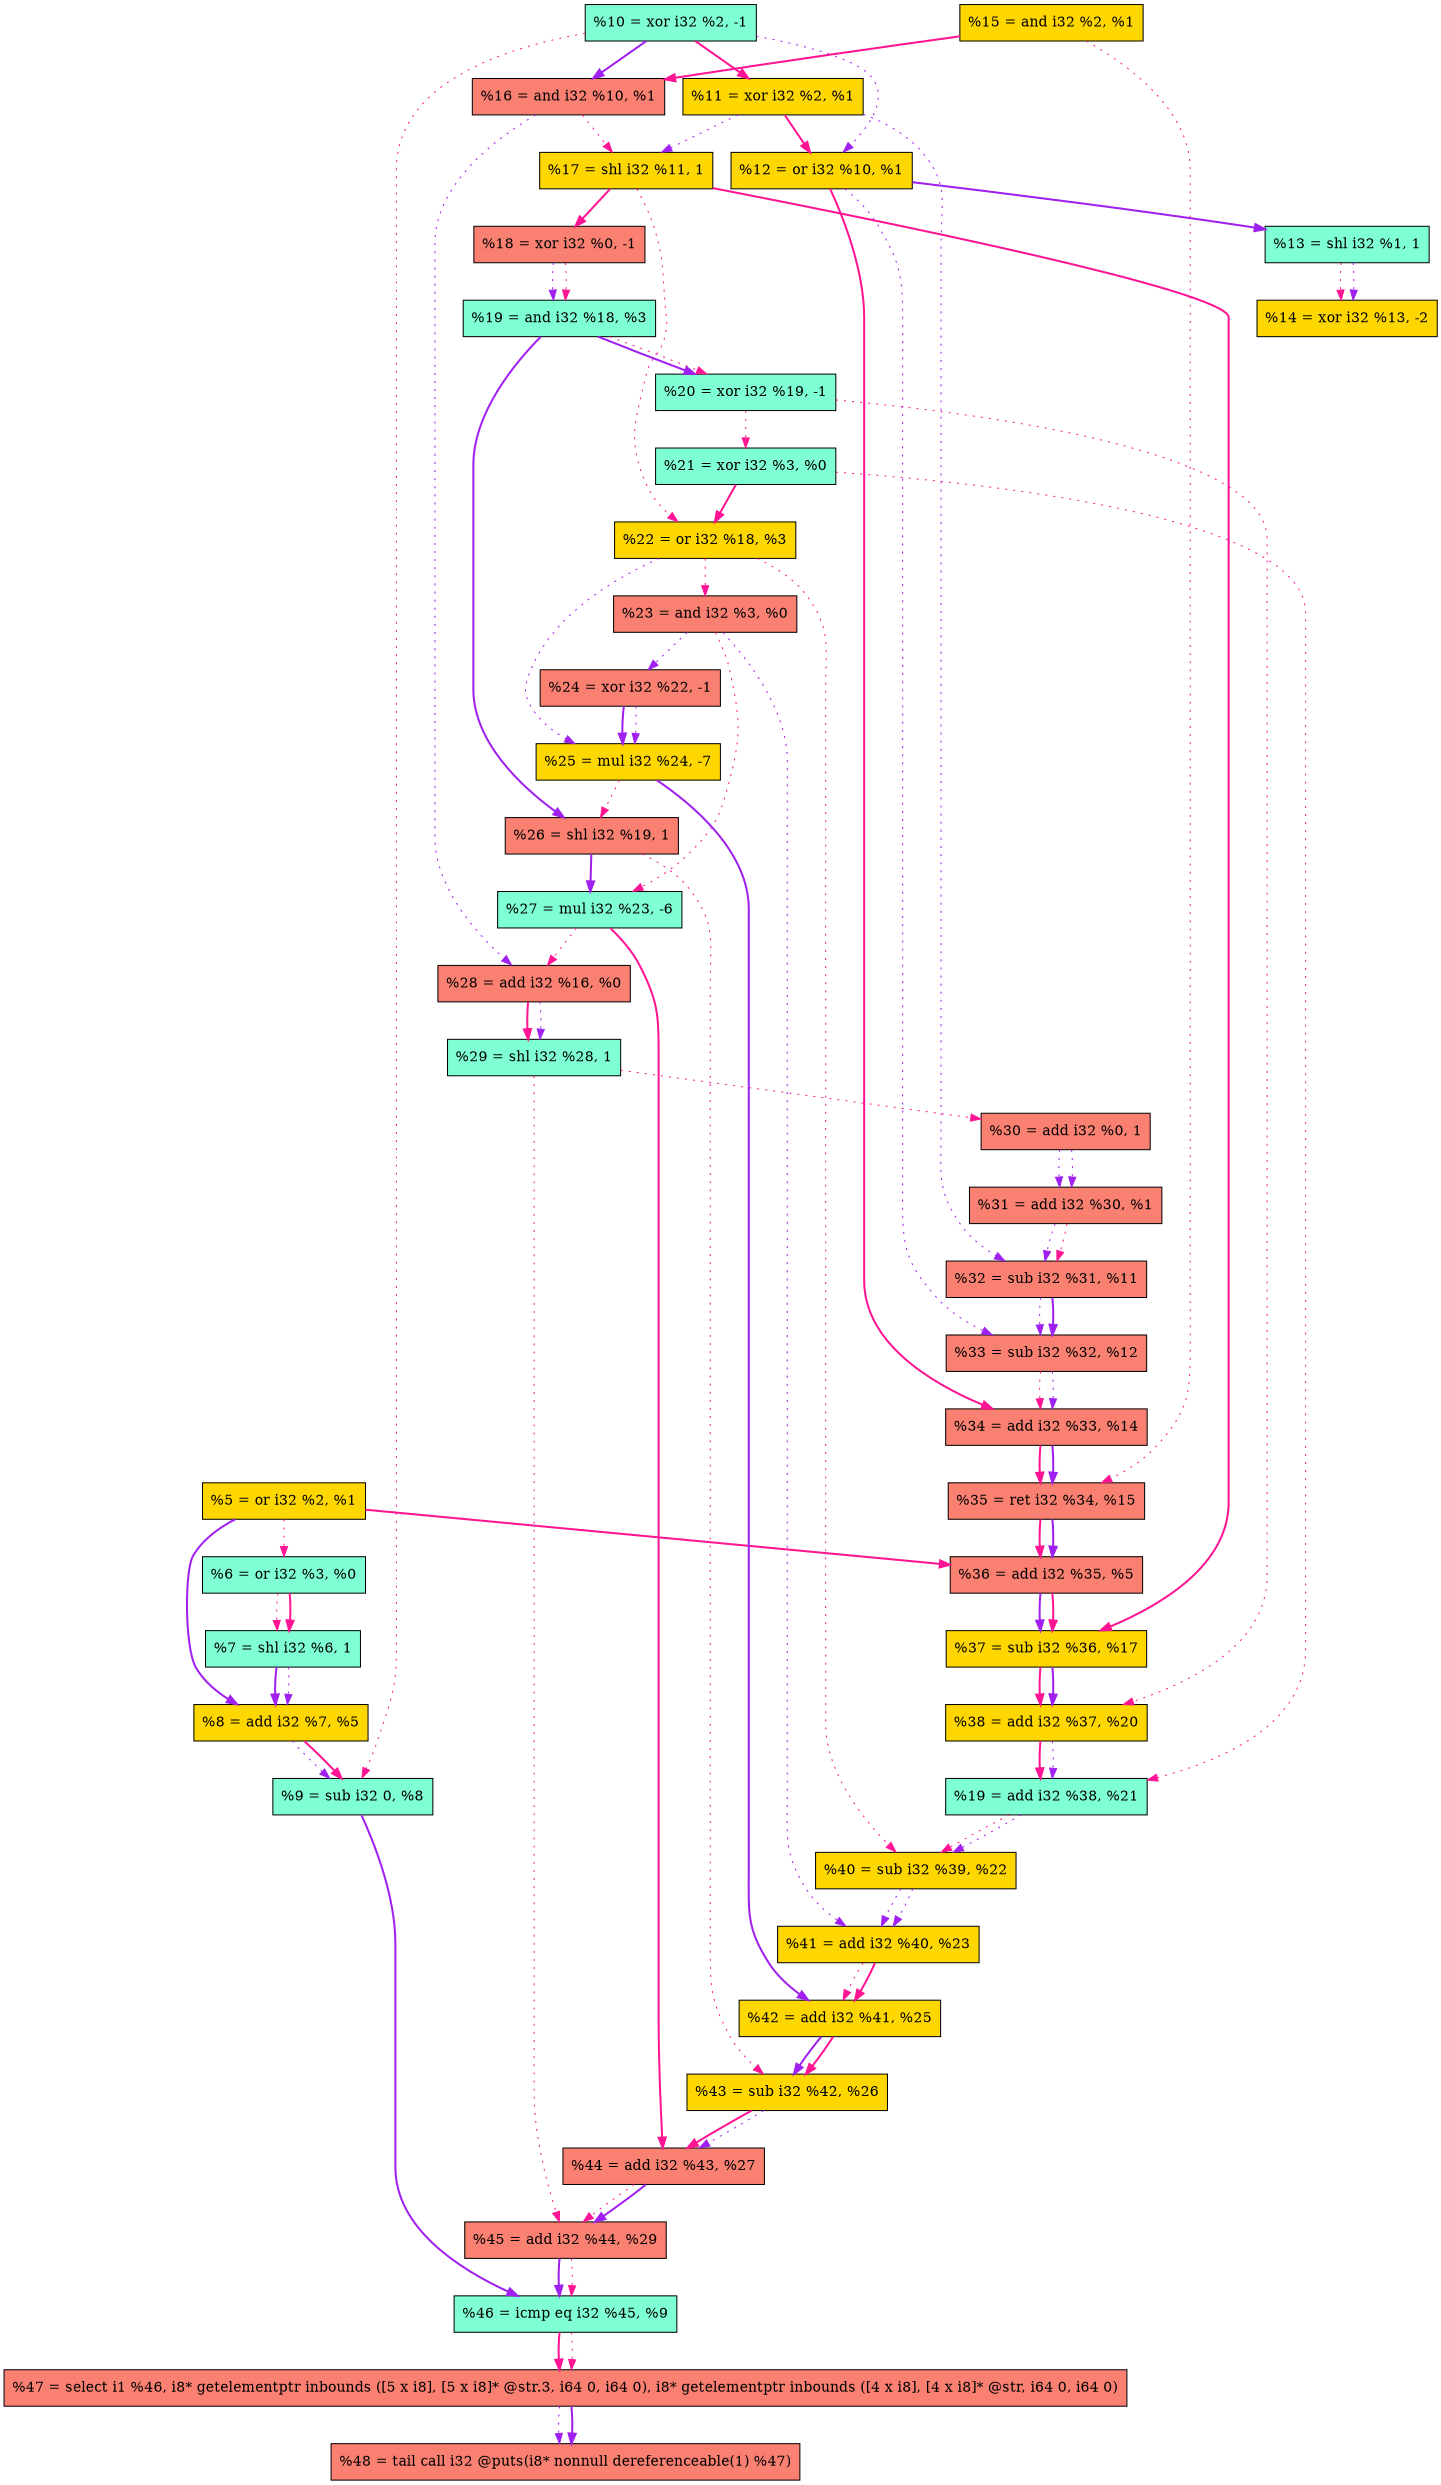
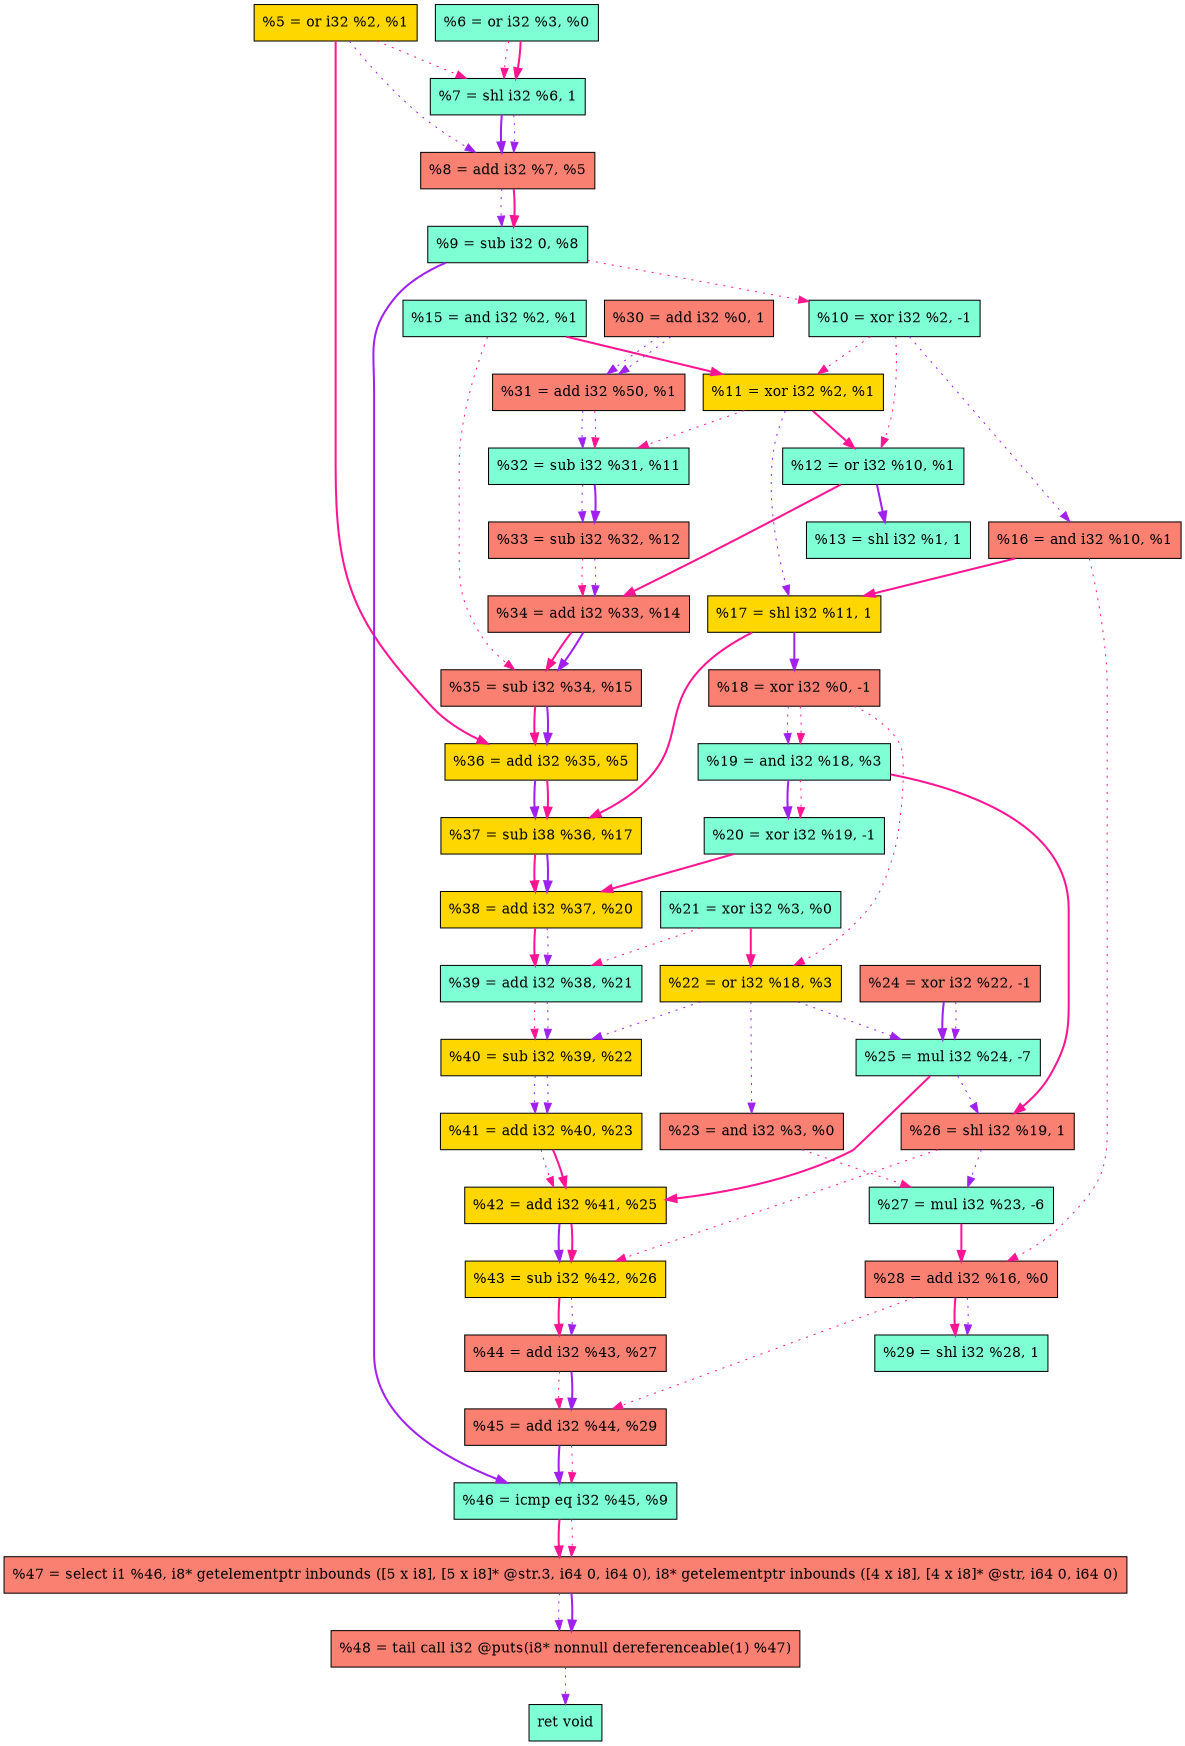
(1051, 23) -> (495, 318)
(624, 57) -> (986, 425)
(718, 57) -> (848, 352)
(810, 58) -> (624, 351)
(853, 64) -> (895, 388)
(594, 130) -> (945, 576)
(822, 171) -> (873, 466)
(596, 204) -> (794, 646)
(1347, 318) -> none
(661, 348) -> (897, 841)
(746, 424) -> none
(435, 527) -> (1107, 926)
(705, 572) -> (751, 1052)
(473, 579) -> (1066, 894)
(671, 648) -> none
(941, 676) -> (696, 428)
(628, 762) -> (948, 1058)
(903, 768) -> none
(612, 794) -> (966, 1090)
(396, 845) -> (693, 280)
(591, 868) -> (976, 1164)
(1267, 920) -> (673, 871)
(565, 943) -> (961, 1237)
(796, 1094) -> none
(826, 1196) -> (651, 1019)
(1066, 1205) -> (589, 392)
(787, 1276) -> none
(1046, 1279) -> (589, 466)
(749, 1378) -> (818, 1166)
(1046, 1501) -> (541, 688)
(659, 1526) -> none
(284, 1533) -> (417, 58)
(1046, 1575) -> (541, 762)
(187, 1606) -> (403, 100)
(534, 1645) -> (768, 1351)
(1046, 1649) -> (541, 836)
(281, 1723) -> (508, 171)
none -> (565, 1723)
(1046, 1797) -> (541, 984)
